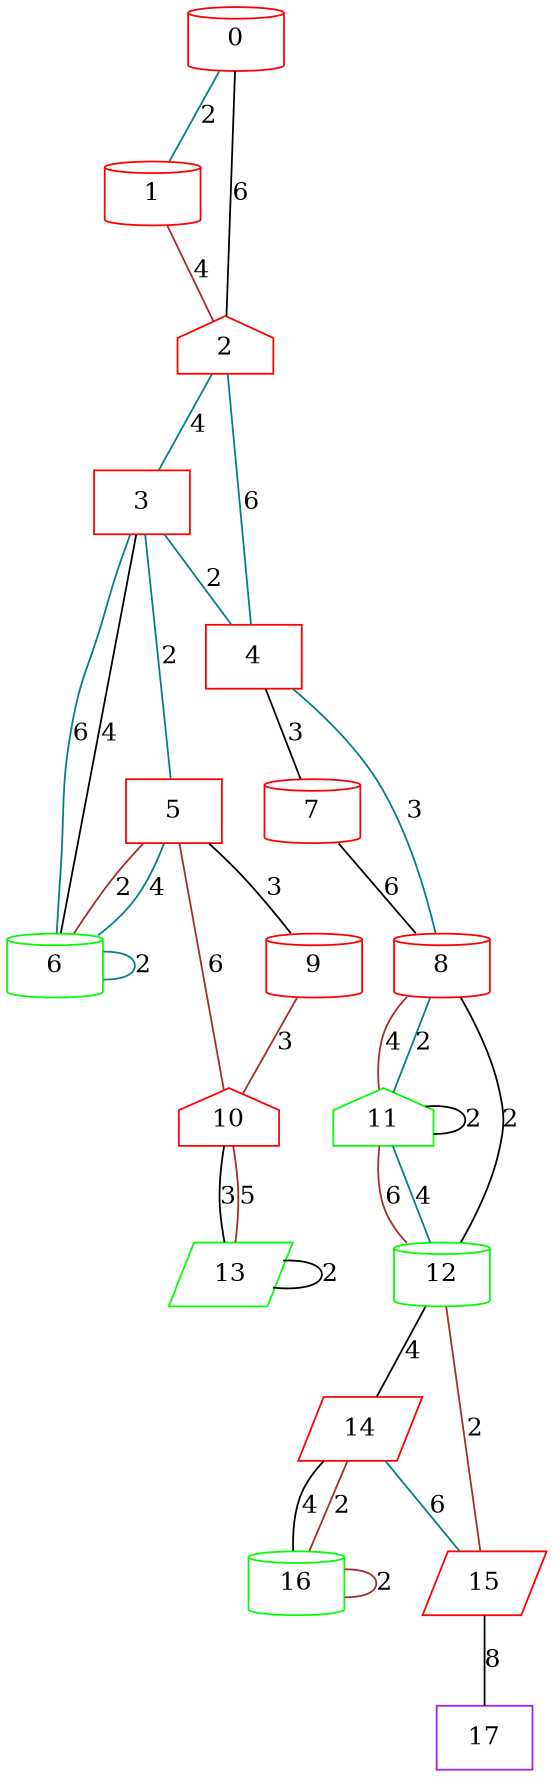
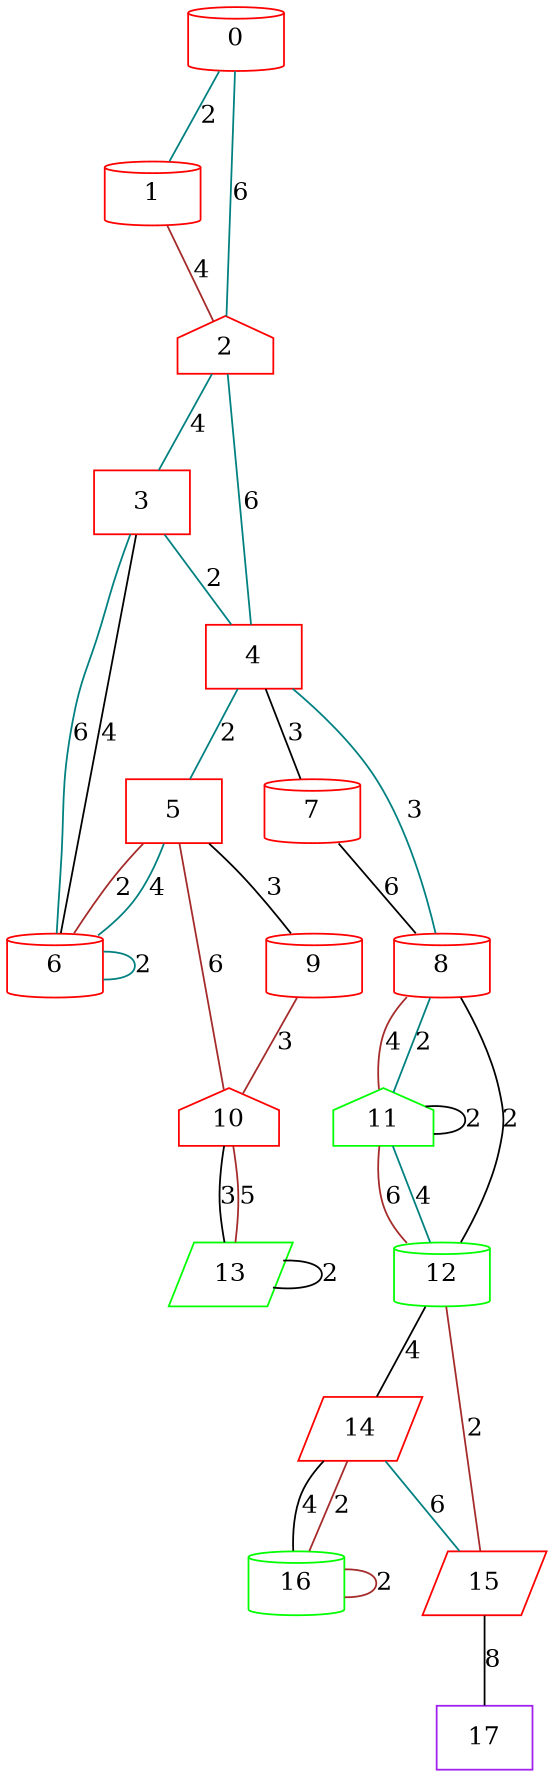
(231, 194) -> (231, 194)
(158, 657) -> (214, 734)
(55, 966) -> (55, 966)
